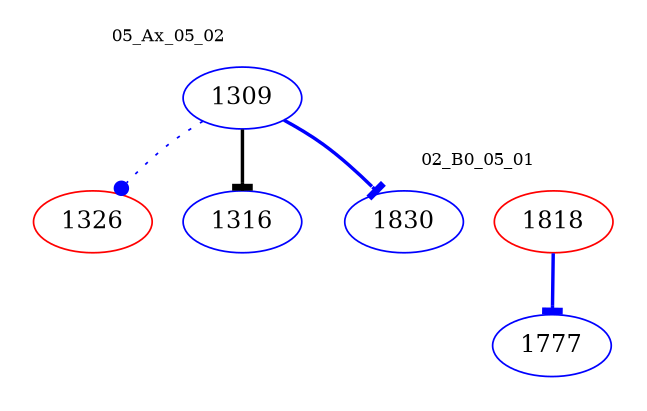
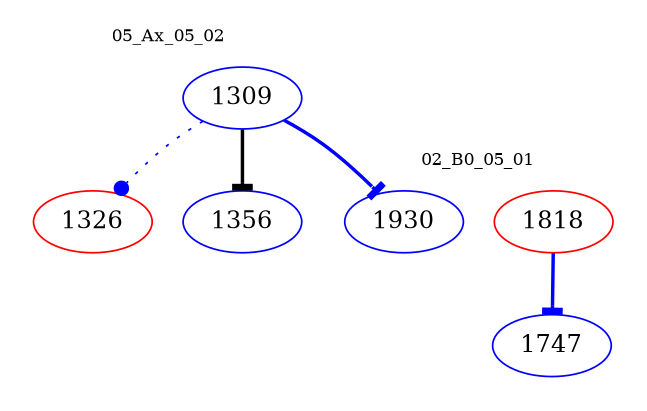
(242, 222) -> (242, 222)
(404, 222) -> (404, 222)
(552, 346) -> (552, 346)
